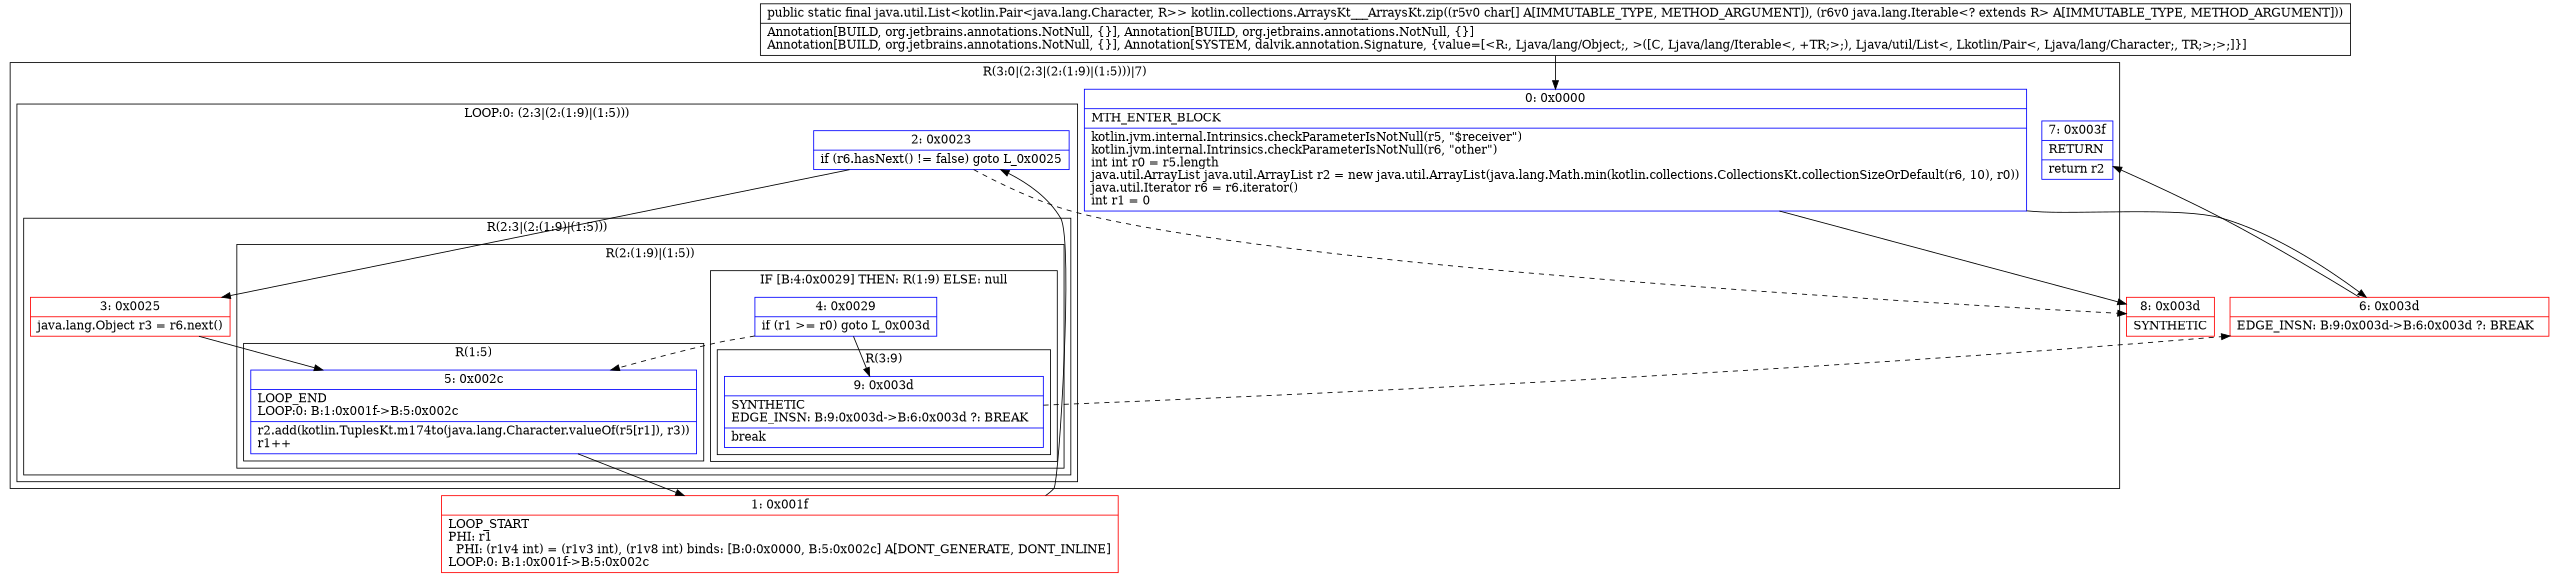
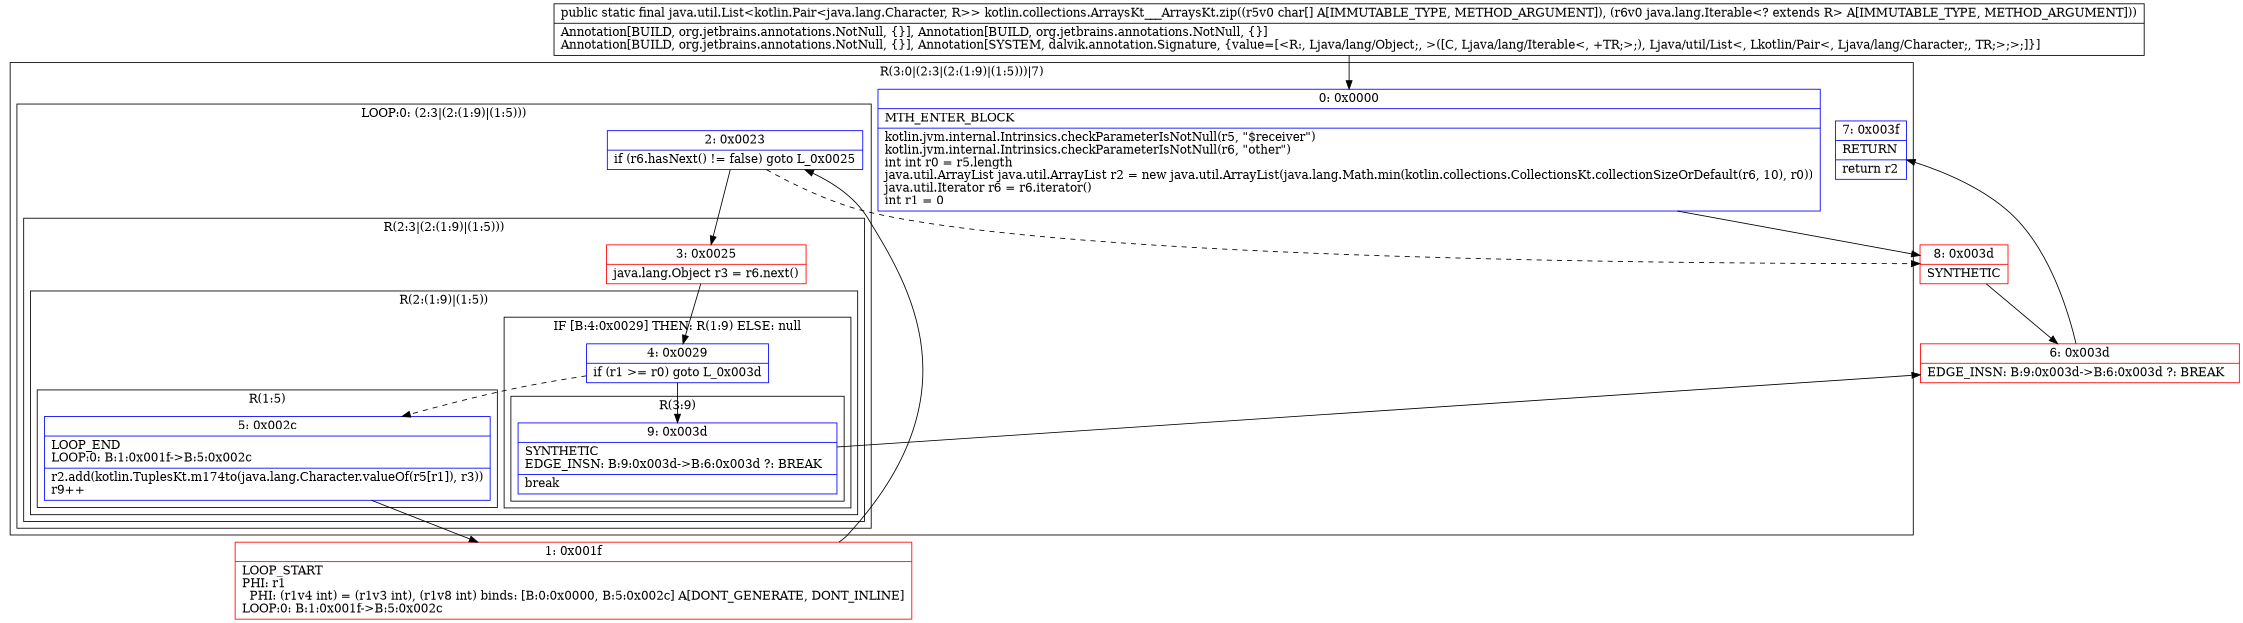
(2203, 215) -> (2019, 311)
(257, 352) -> (693, 310)
(1633, 377) -> (1374, 411)
(274, 444) -> (68, 490)
